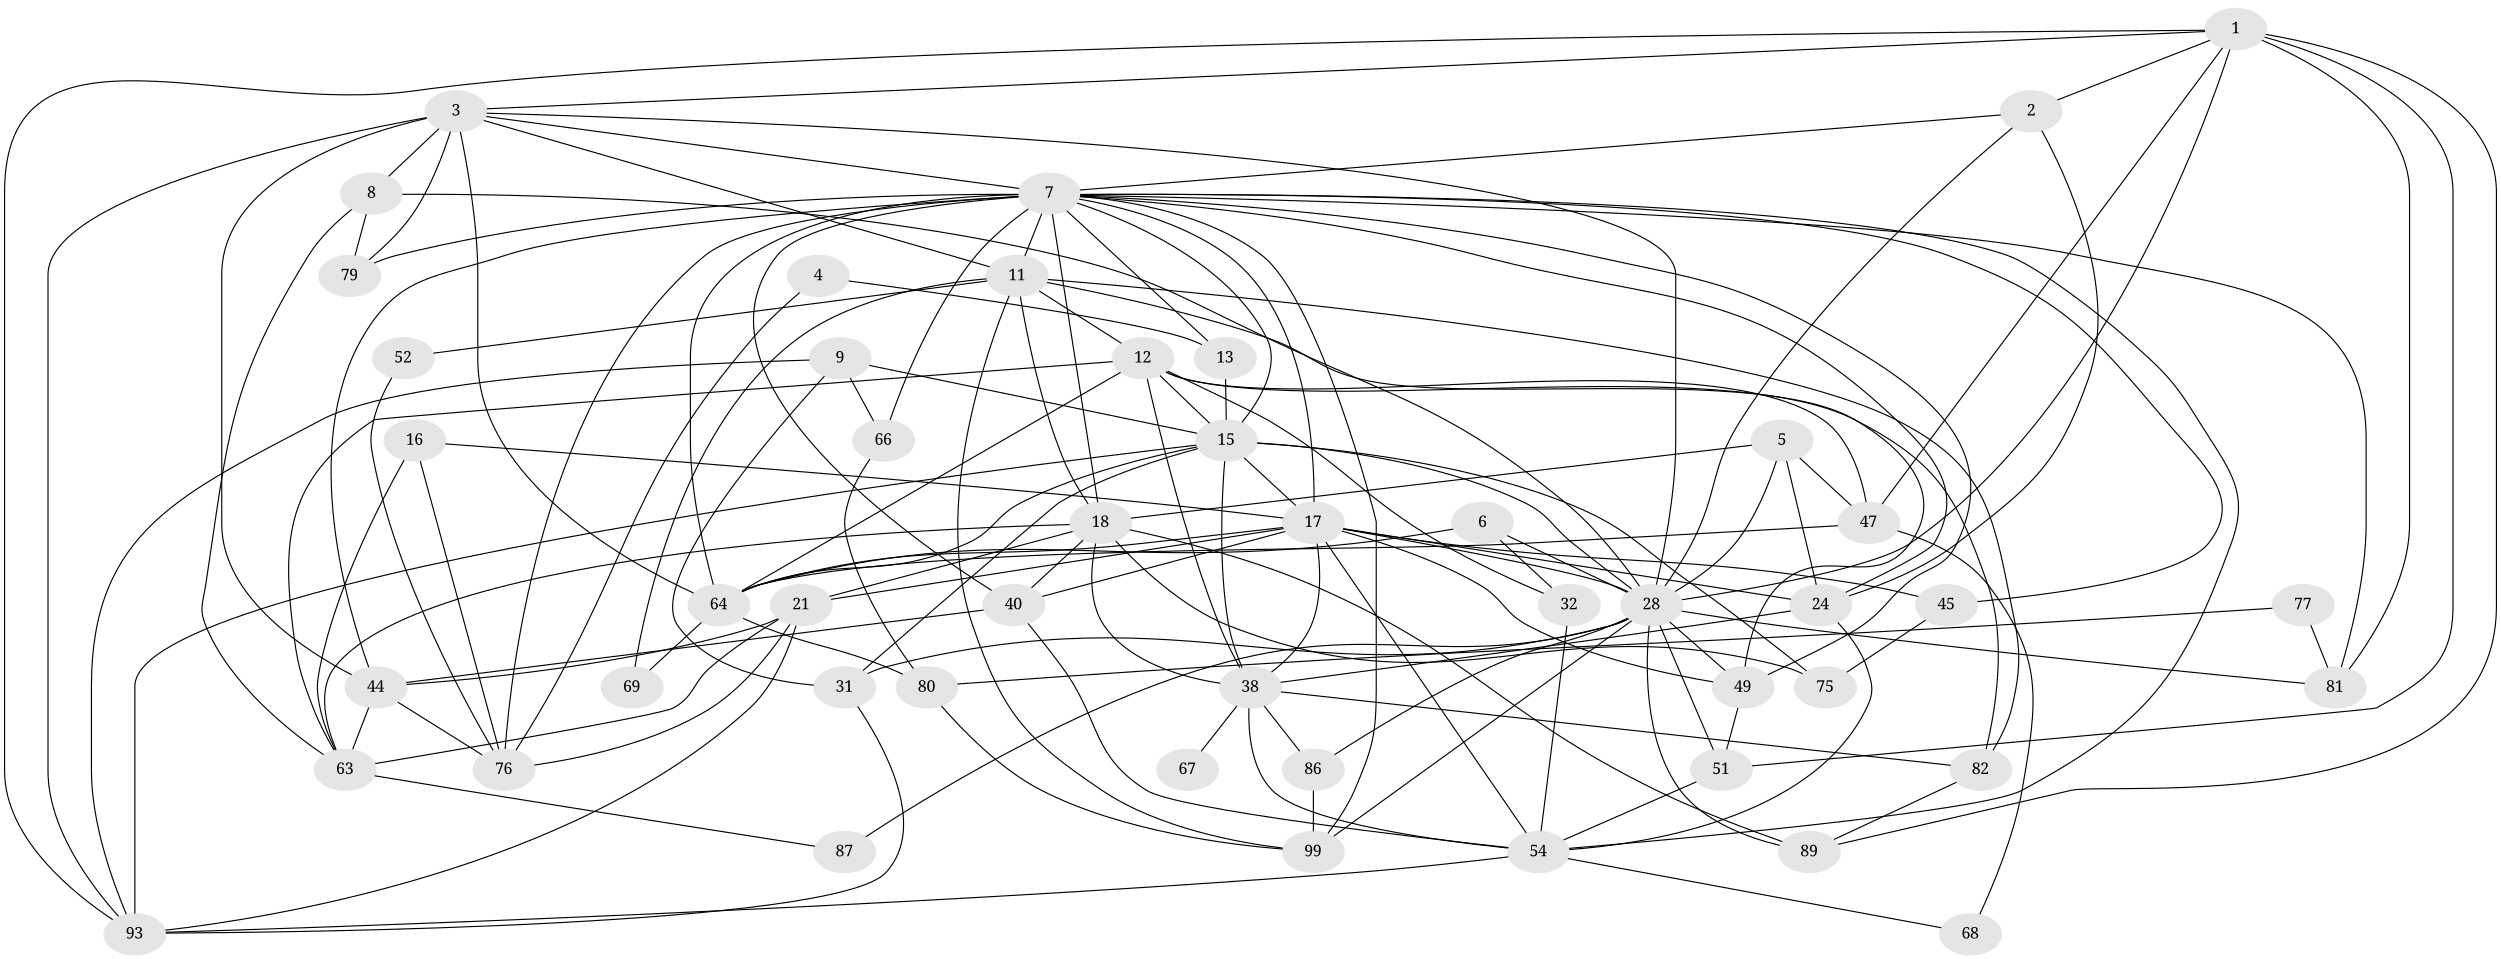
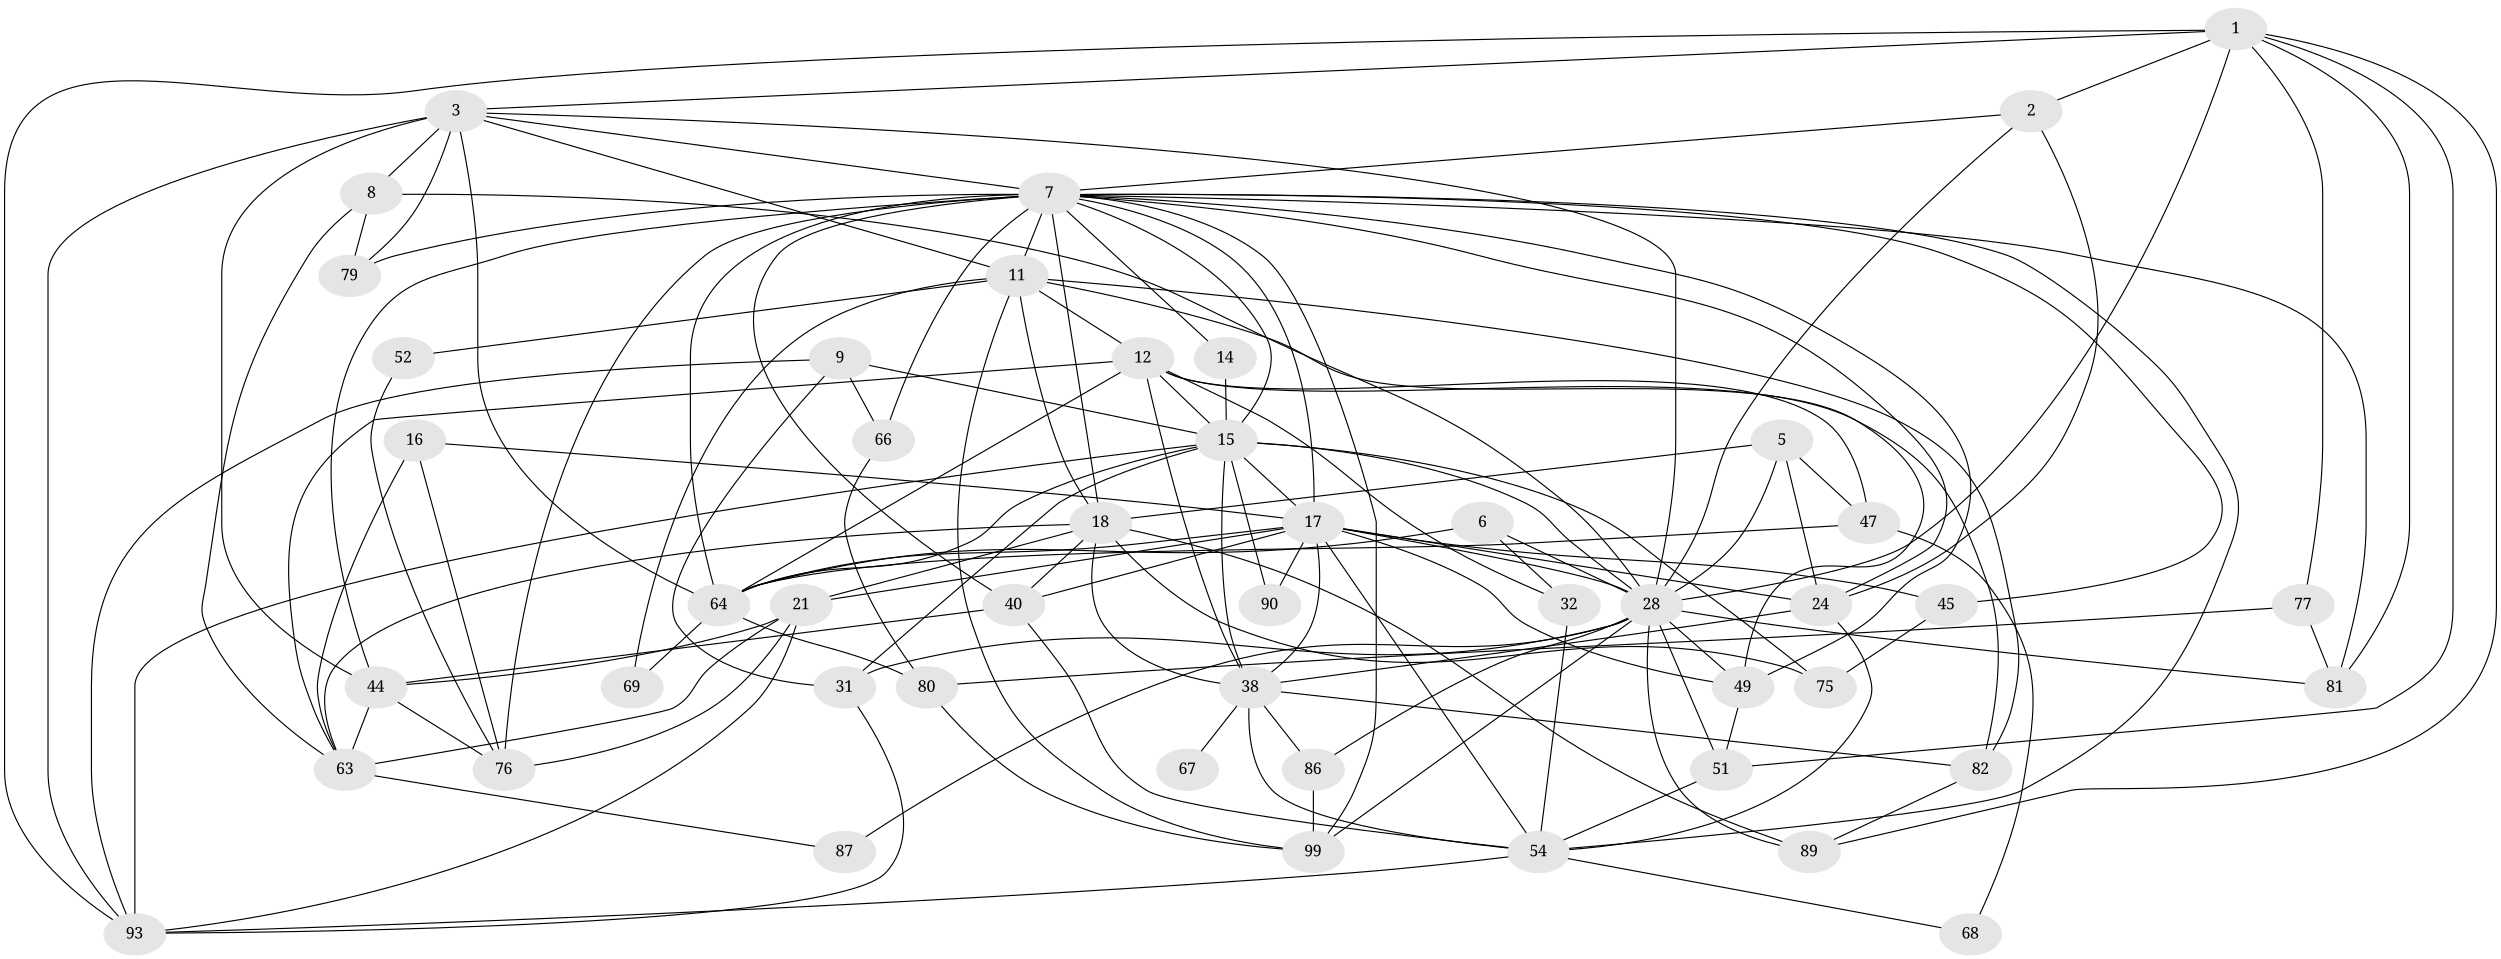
(2061, 265) -> (2323, 307)
(818, 276) -> none
(1225, 358) -> (1225, 358)
none -> (1270, 605)
